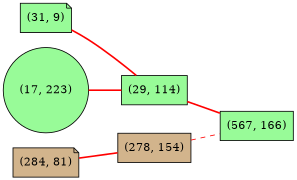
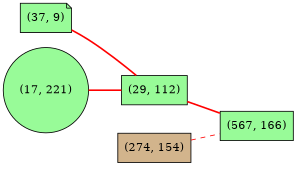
(46, 18) -> (46, 18)
(46, 90) -> (46, 90)
(154, 90) -> (154, 90)
(154, 148) -> (154, 148)
(46, 162) -> none
